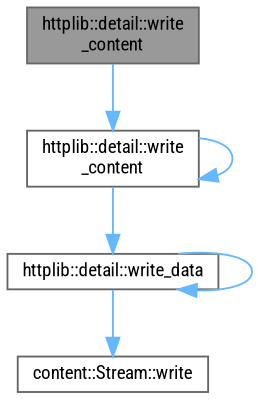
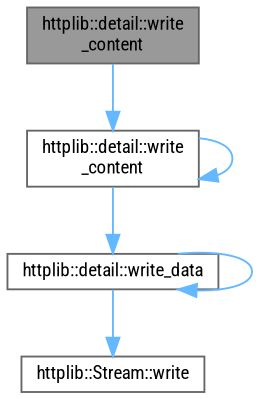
(113, 374) -> (113, 374)
